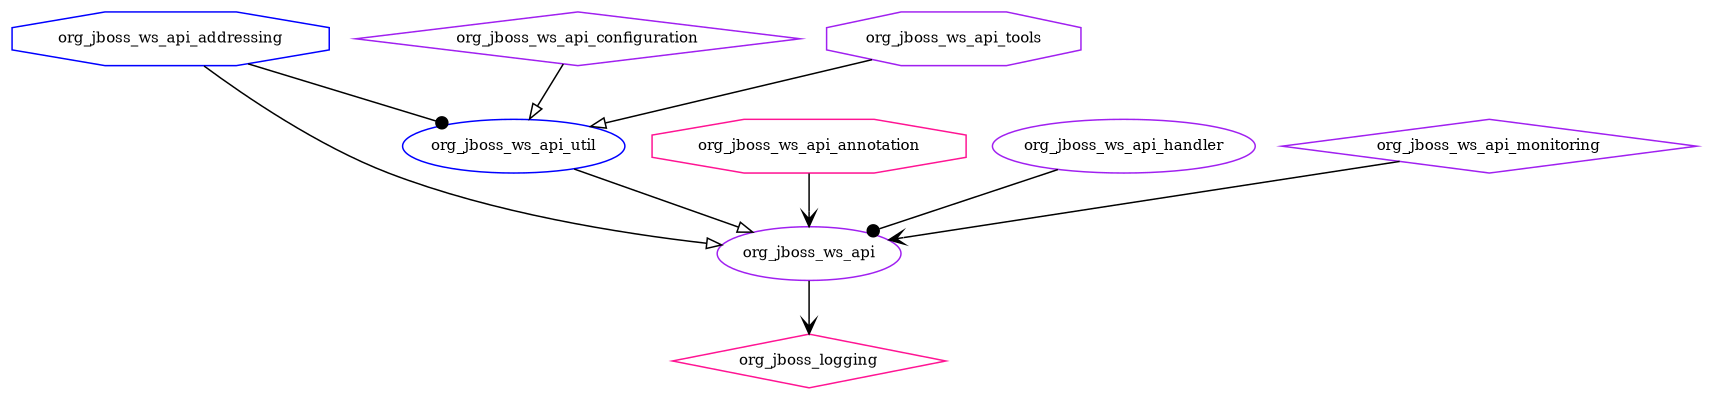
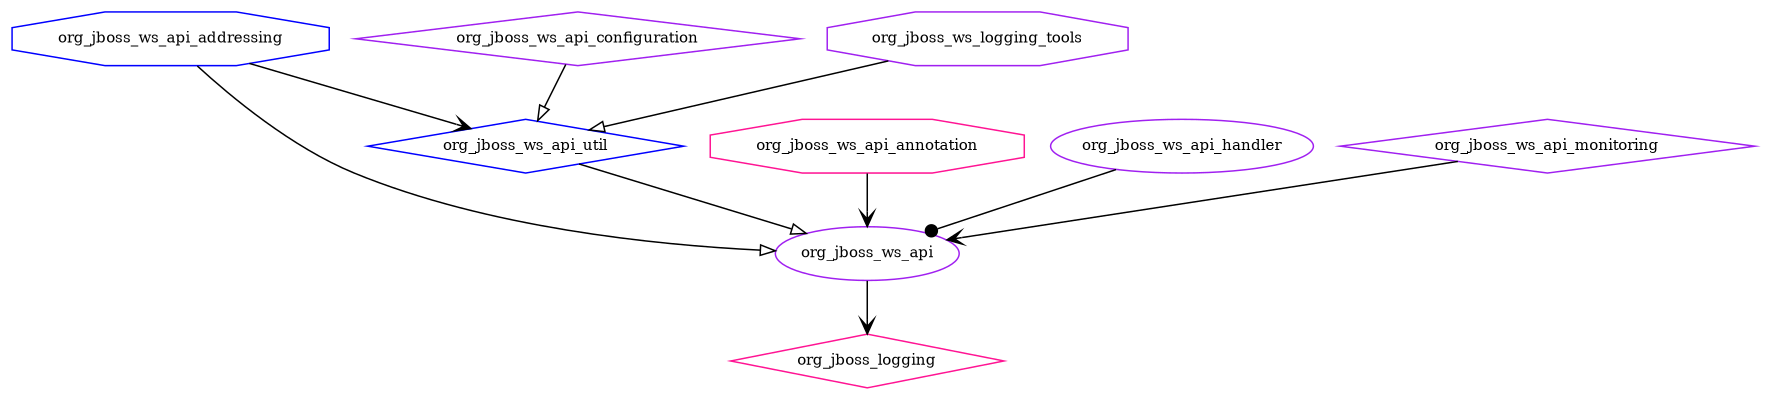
(954, 39) -> (978, 39)
(342, 92) -> (353, 94)
(514, 146) -> (526, 146)
